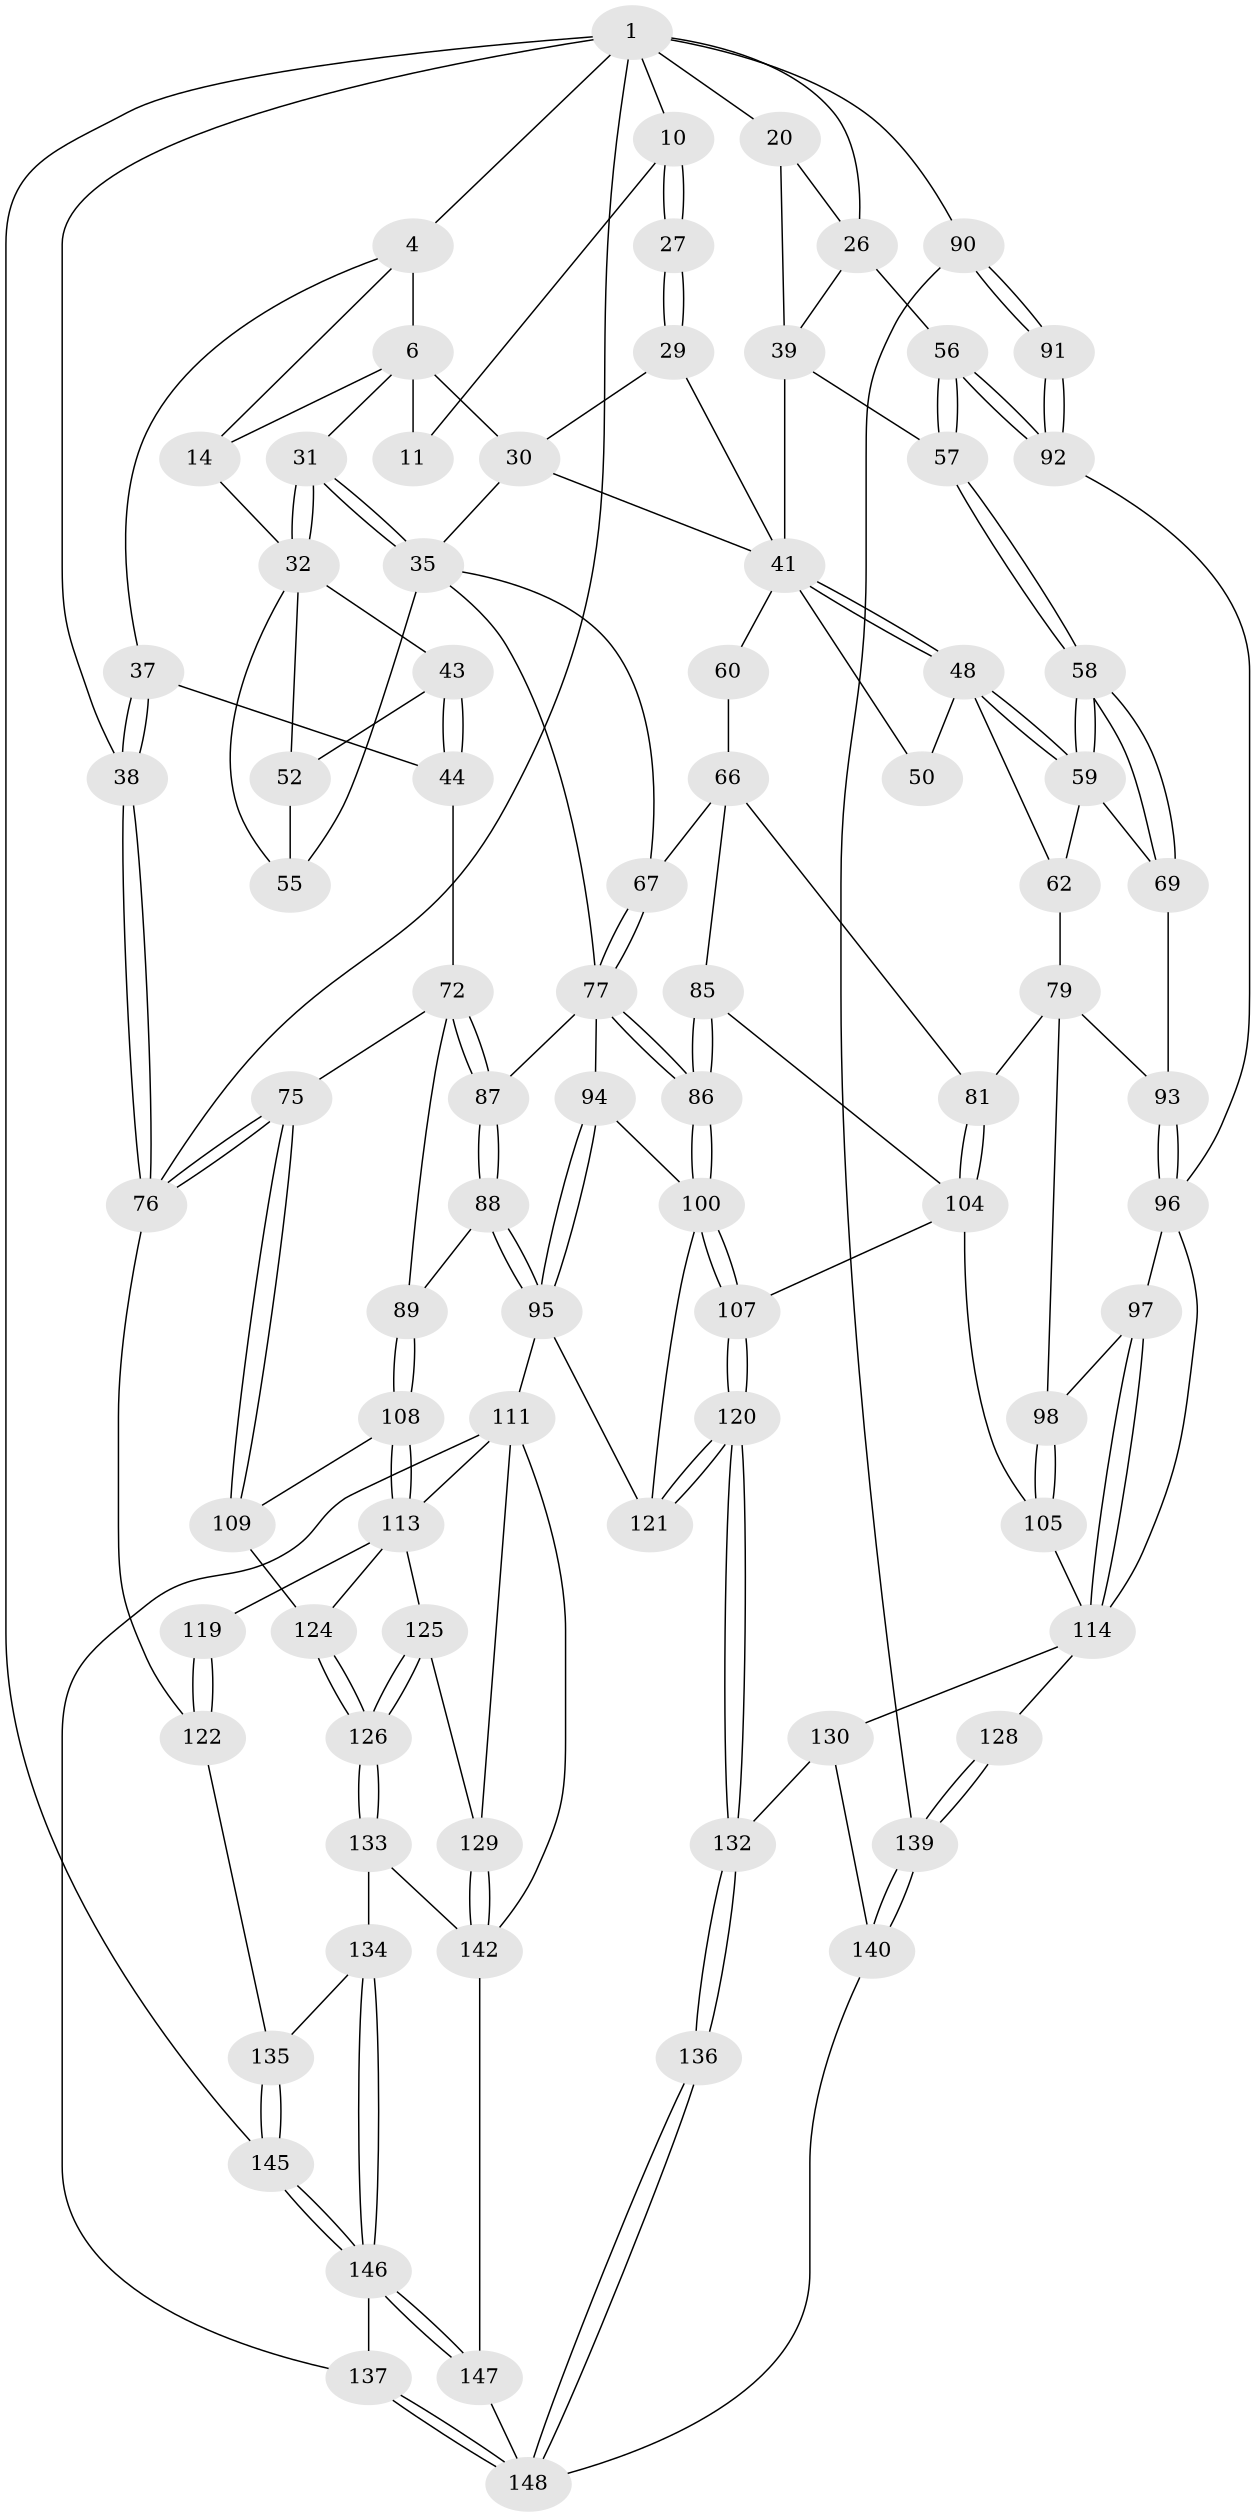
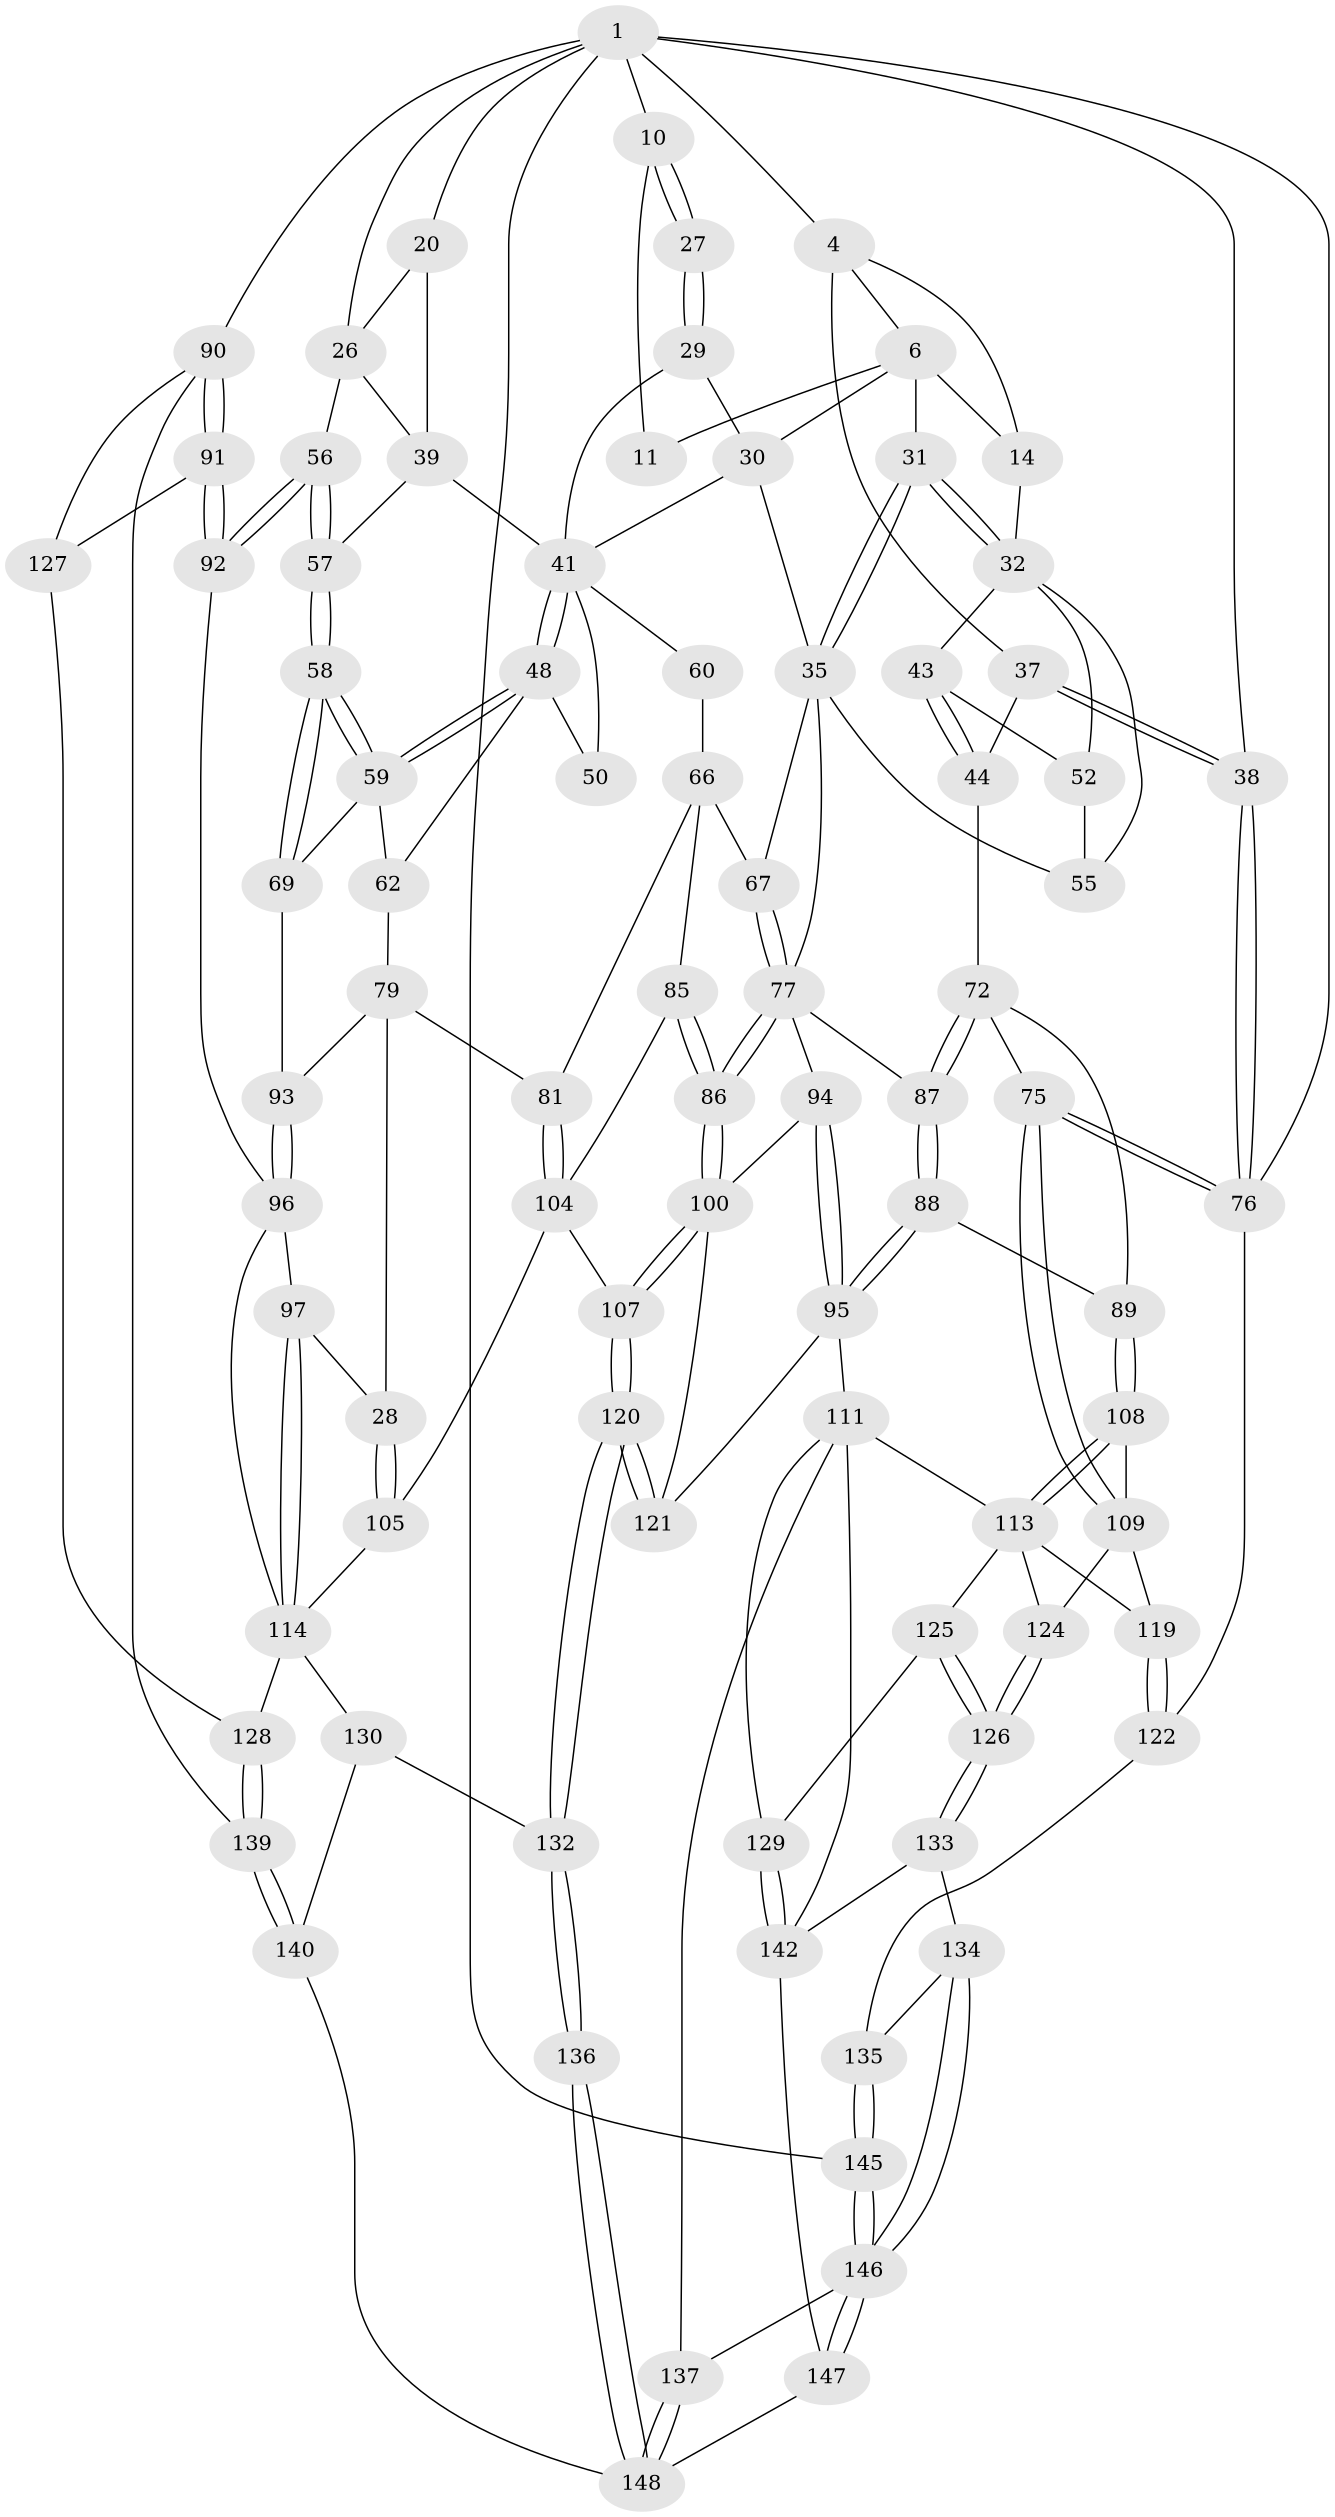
none -> (48, 566)
(1047, 1418) -> (386, 1418)
none -> (1142, 1578)
